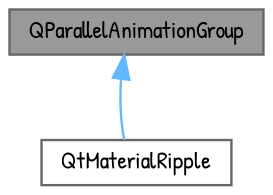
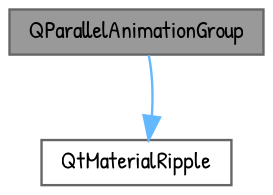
(121, 110) -> (152, 85)
